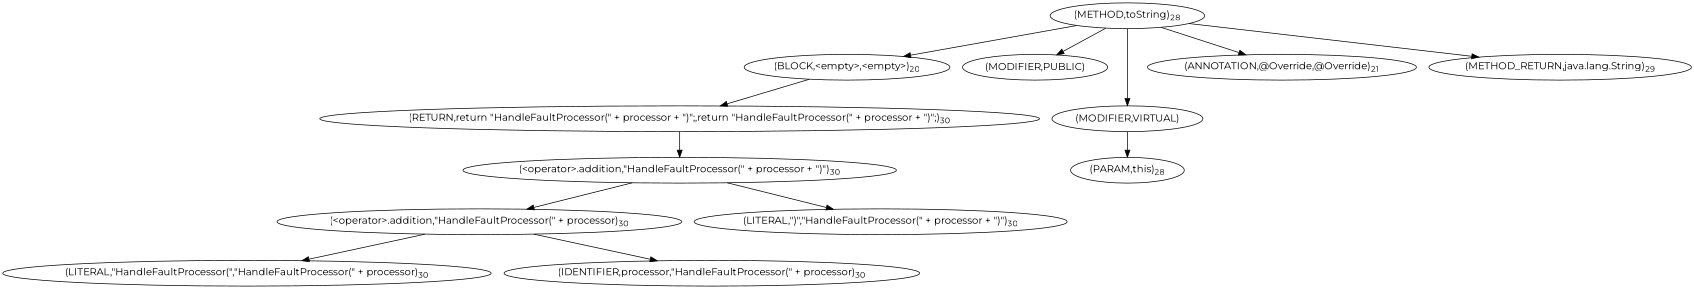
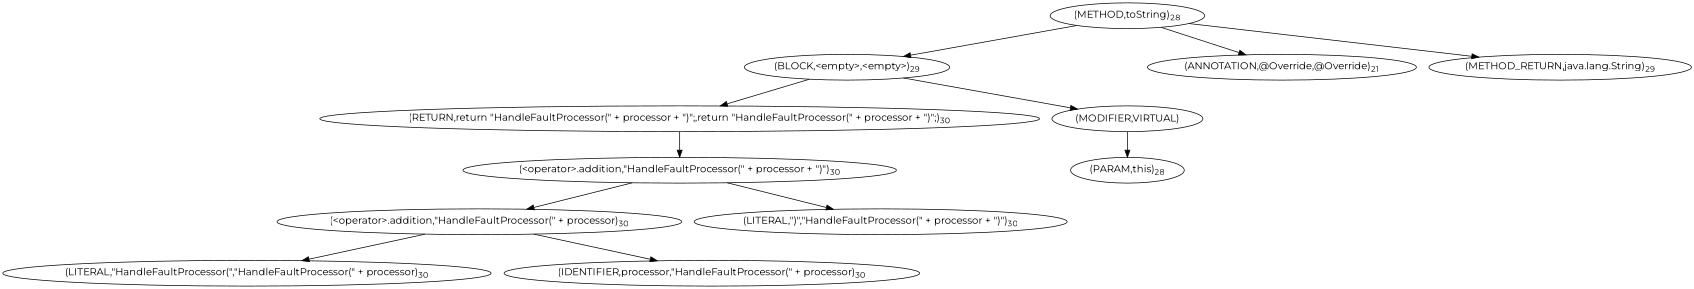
(1127, 64) -> (987, 93)
(915, 66) -> (915, 66)
(1035, 67) -> none
